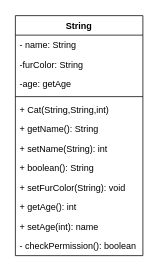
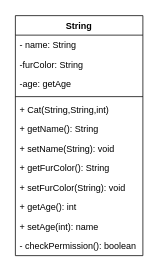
(71, 149) -> (74, 149)
(64, 168) -> (74, 168)
